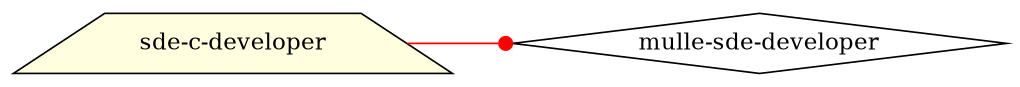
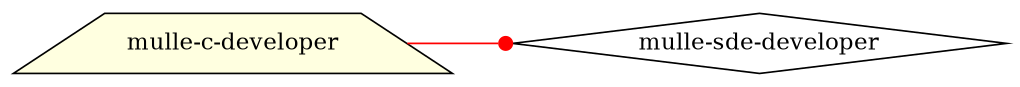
(233, 43) -> (233, 43)
